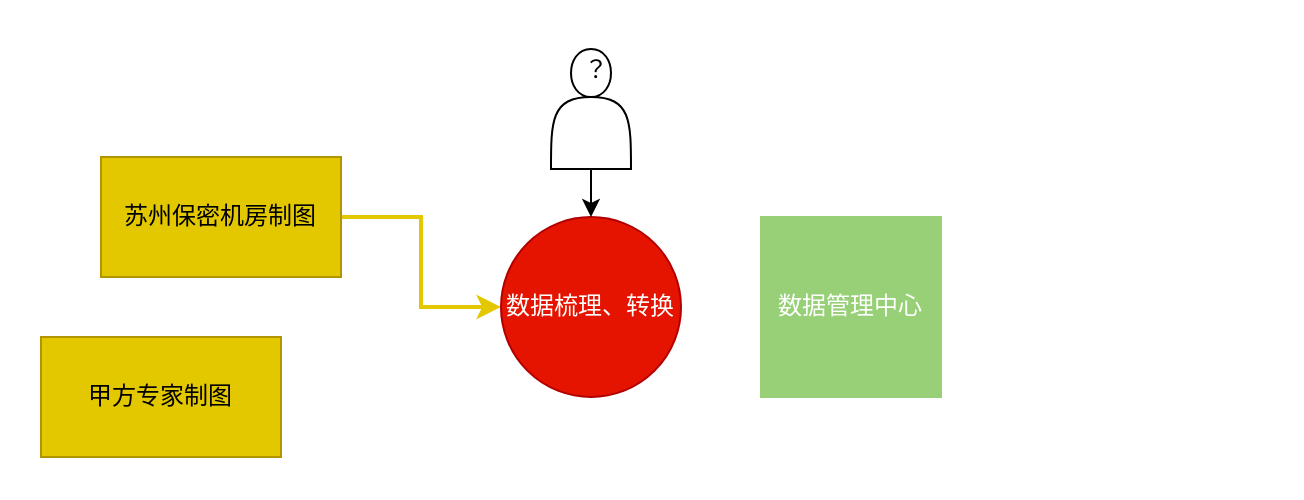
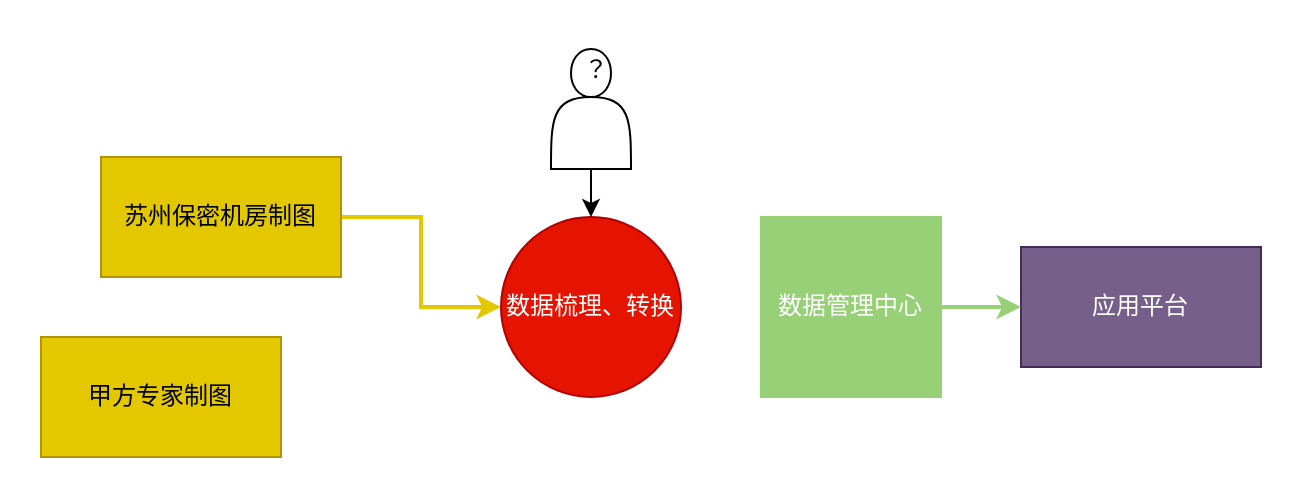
none -> (972, 307)
none -> (1141, 307)
